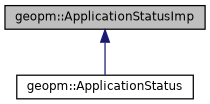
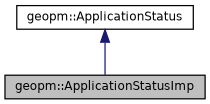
(105, 59) -> (105, 59)
